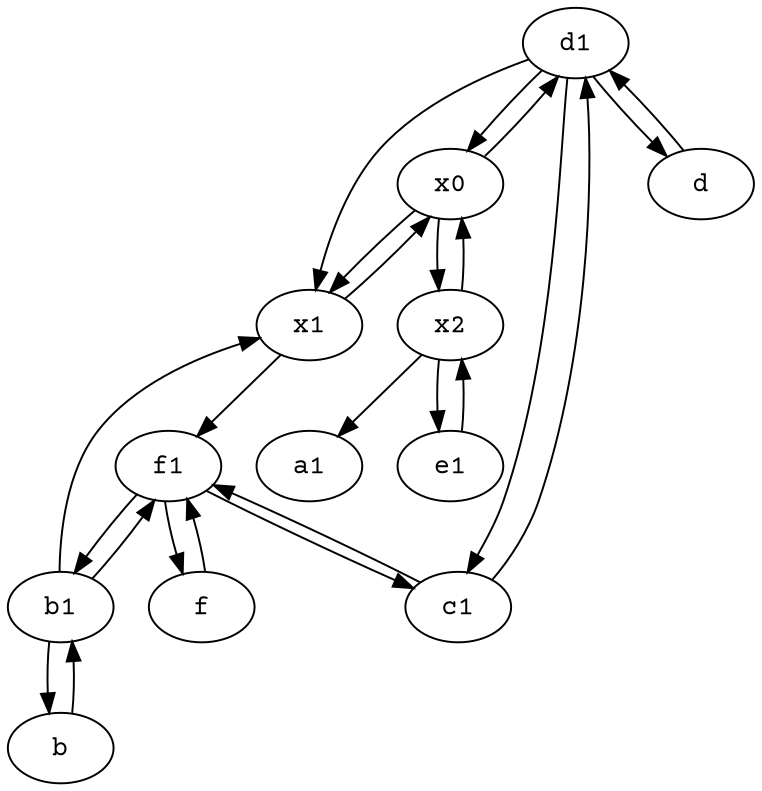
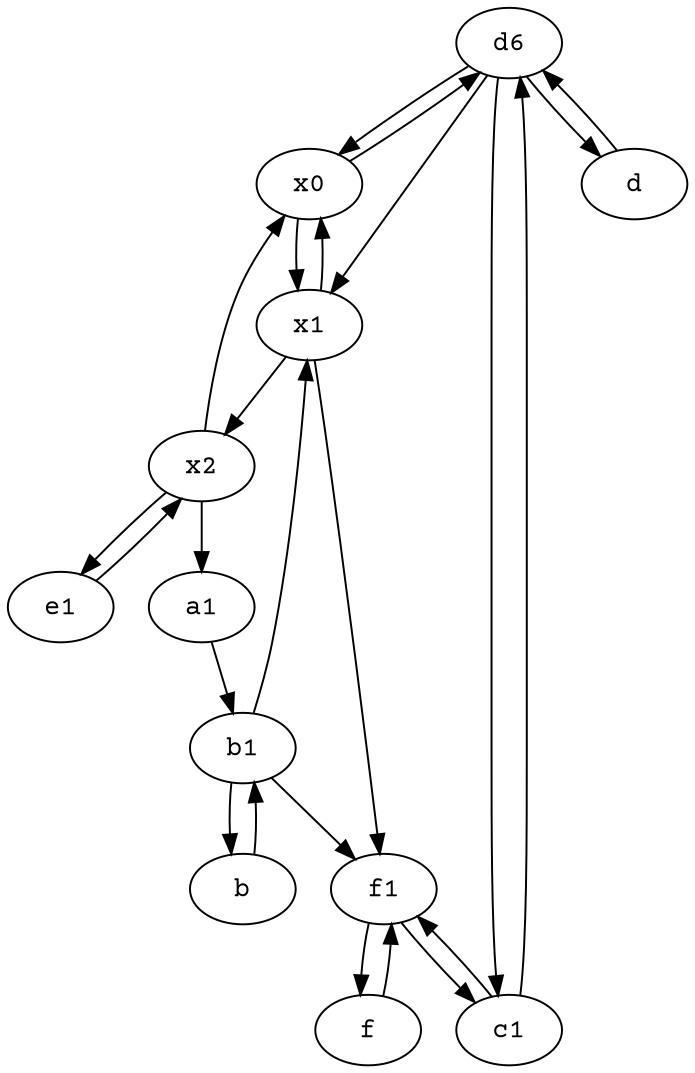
(576, 43) -> (509, 43)
(437, 244) -> (262, 388)
(111, 525) -> (219, 668)
